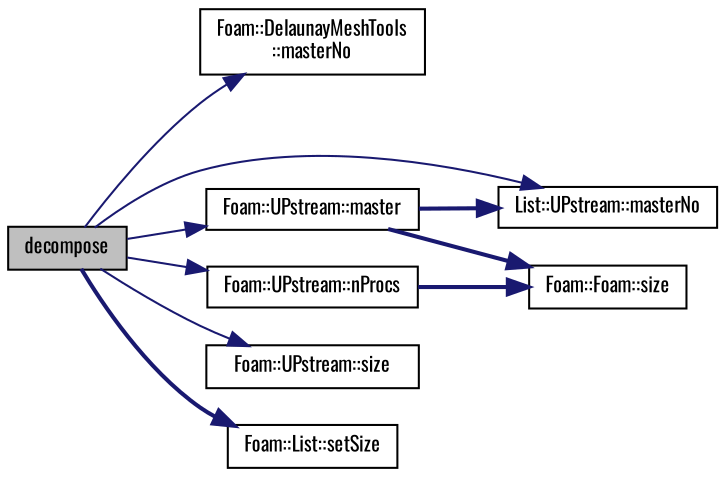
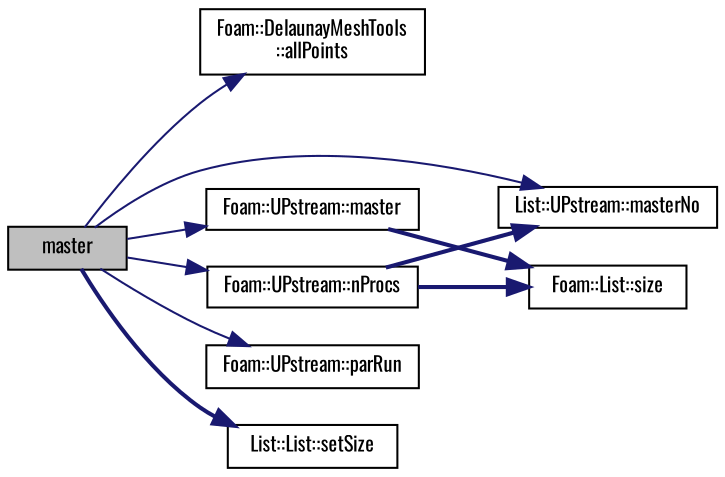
(313, 42) -> (313, 42)
(448, 208) -> (434, 254)
(67, 248) -> (67, 248)
(608, 287) -> (608, 287)
(313, 367) -> (313, 367)
(313, 446) -> (313, 446)
